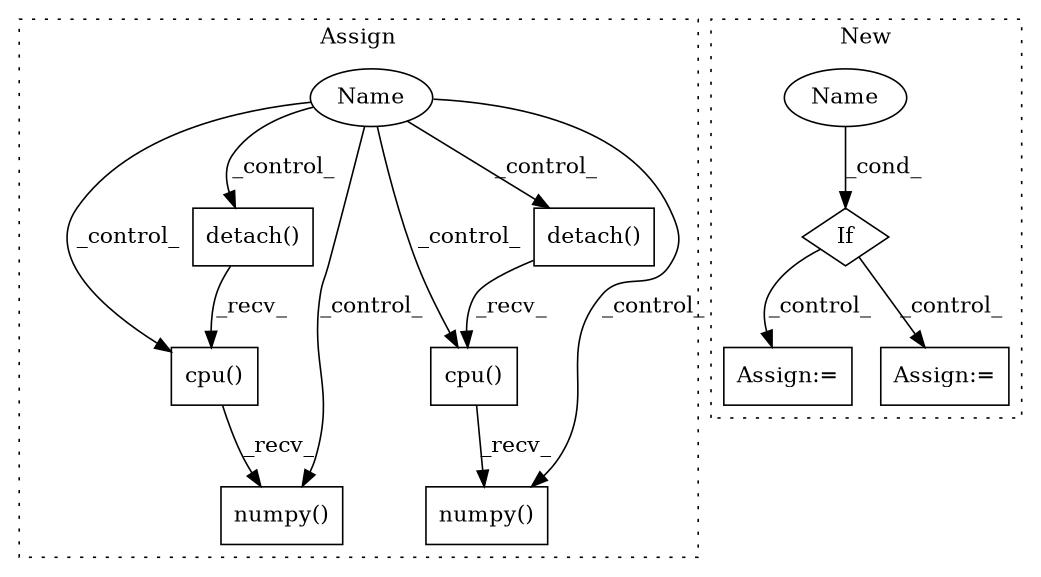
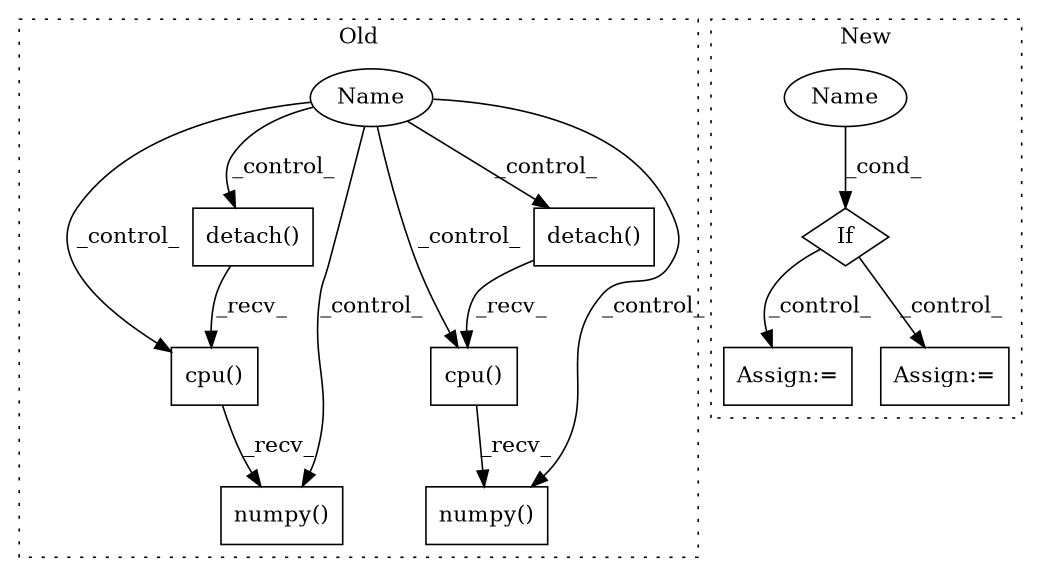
(359, 38) -> (359, 38)
